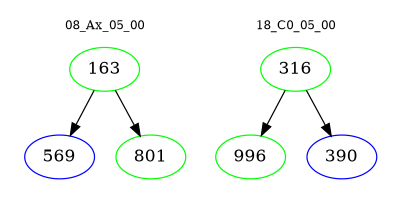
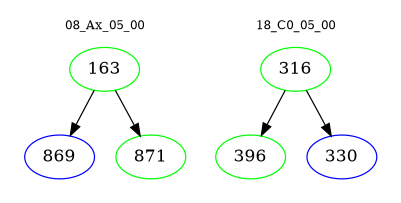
(60, 157) -> (60, 157)
(151, 157) -> (151, 157)
(251, 157) -> (251, 157)
(342, 157) -> (342, 157)
